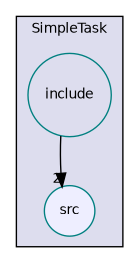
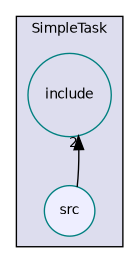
(60, 155) -> (79, 168)
